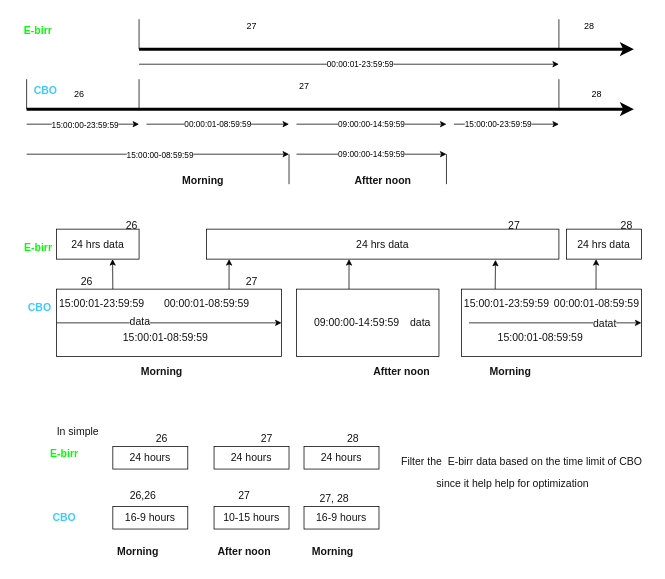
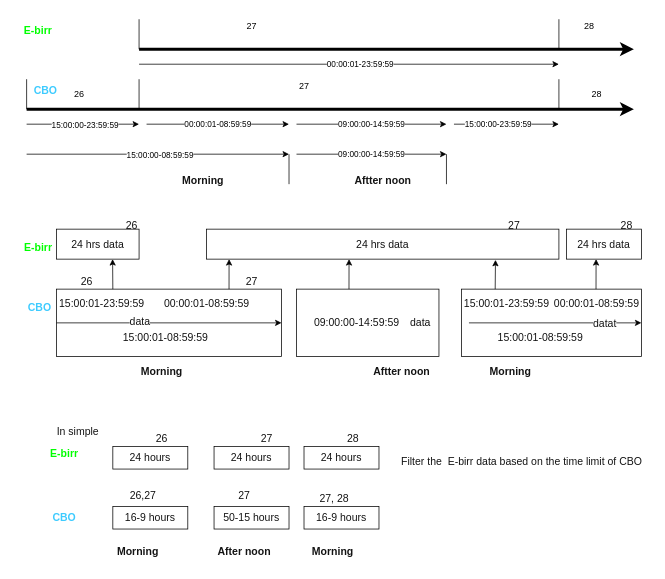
(514, 484) -> none
(143, 495) -> (143, 495)
(252, 518) -> (252, 518)
